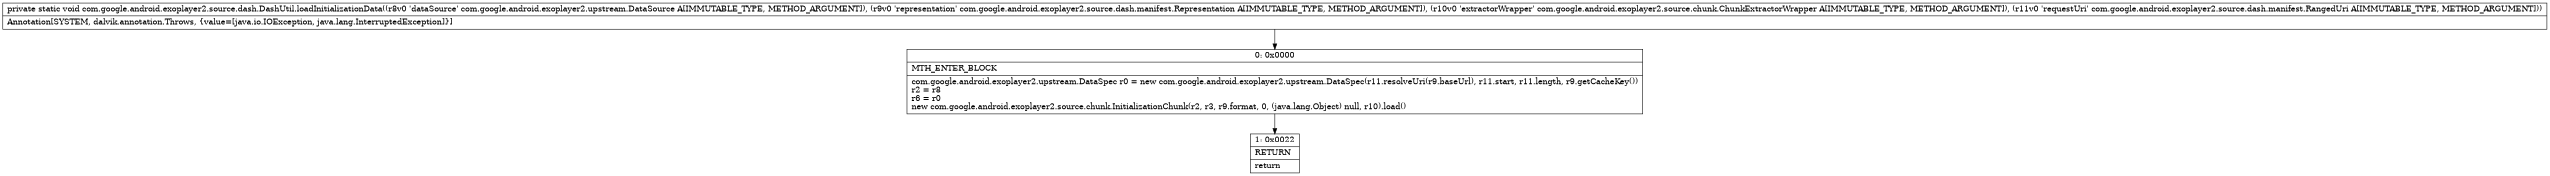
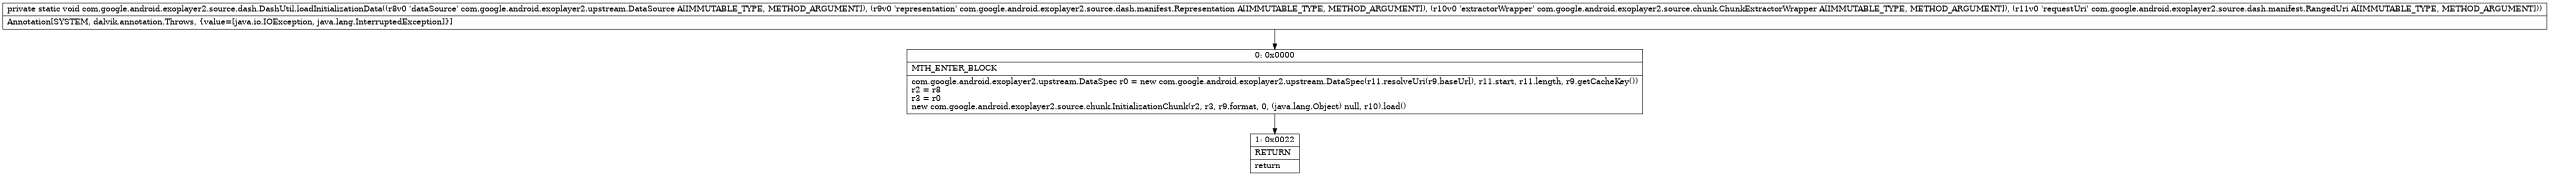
(926, 99) -> (926, 99)
